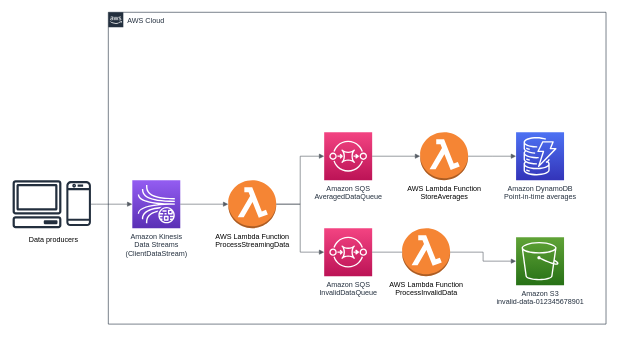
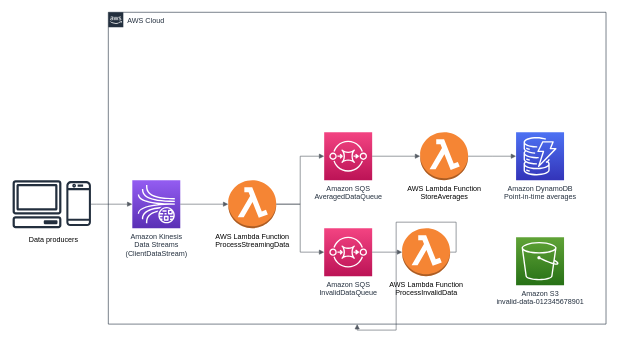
(398, 252) -> (394, 252)
(482, 252) -> (396, 250)
